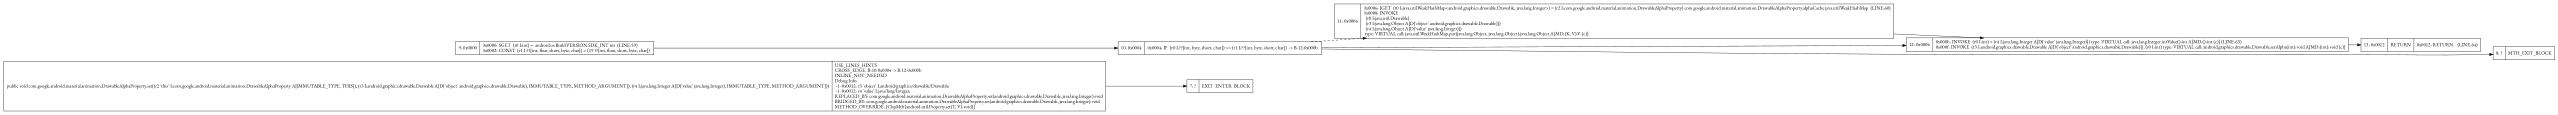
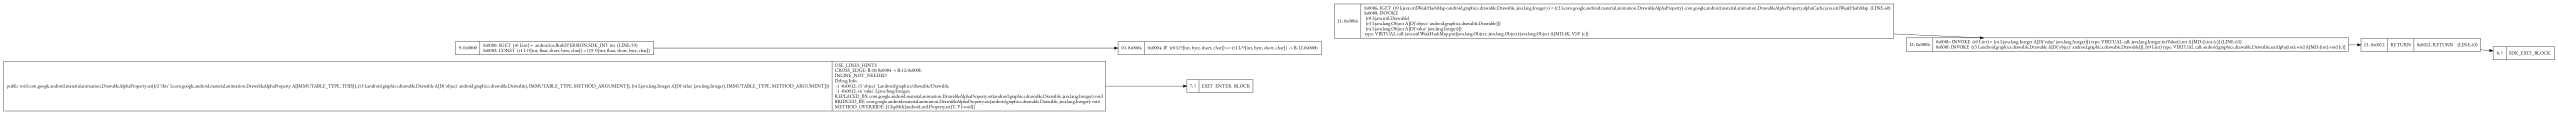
(1337, 40) -> none
(2447, 45) -> (2447, 45)
(1612, 47) -> none
(2530, 53) -> (2530, 53)
(1906, 54) -> (2485, 50)
